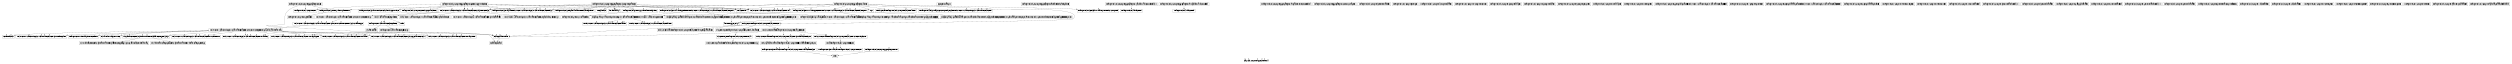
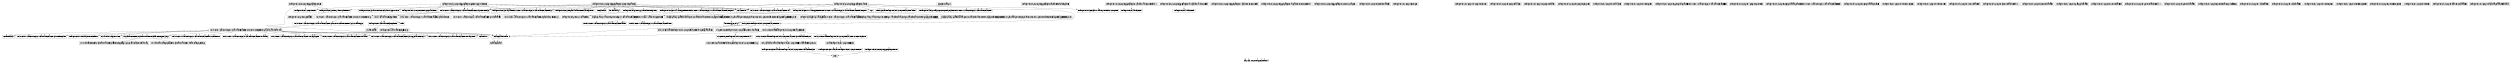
none -> (1235, 4)
(1436, 4) -> none
none -> (483, 37)
